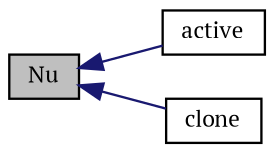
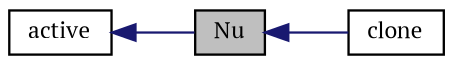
(132, 54) -> (165, 33)
